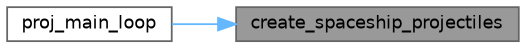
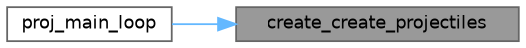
(377, 24) -> (377, 24)
